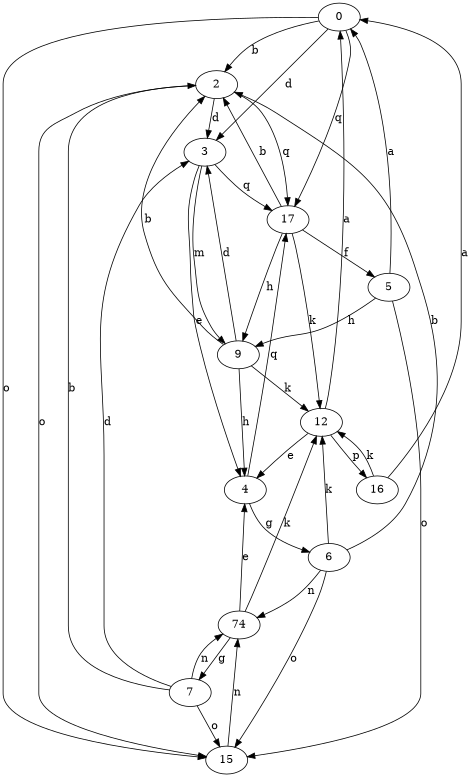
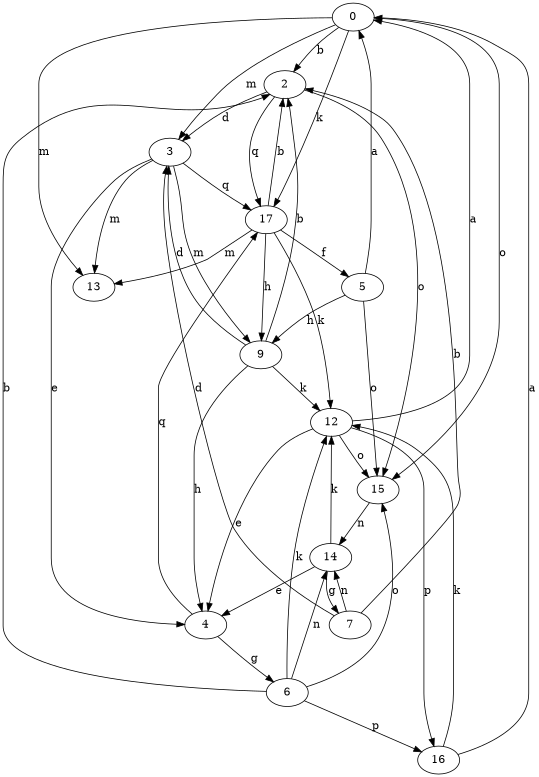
(289, 85) -> (252, 85)
(339, 118) -> (319, 118)
none -> (94, 287)
(239, 625) -> (331, 557)
(207, 723) -> (351, 454)
none -> (359, 725)
